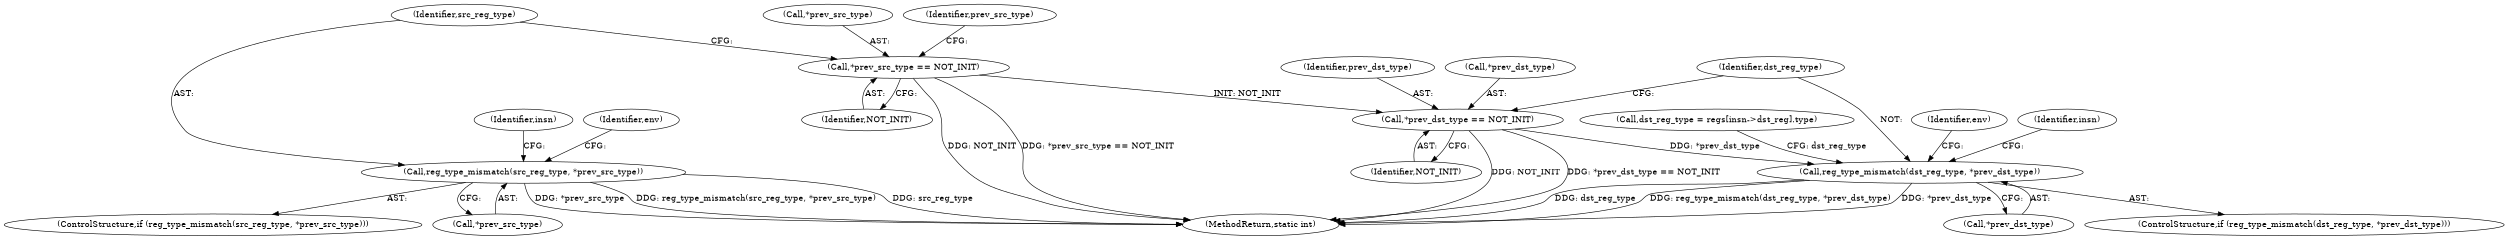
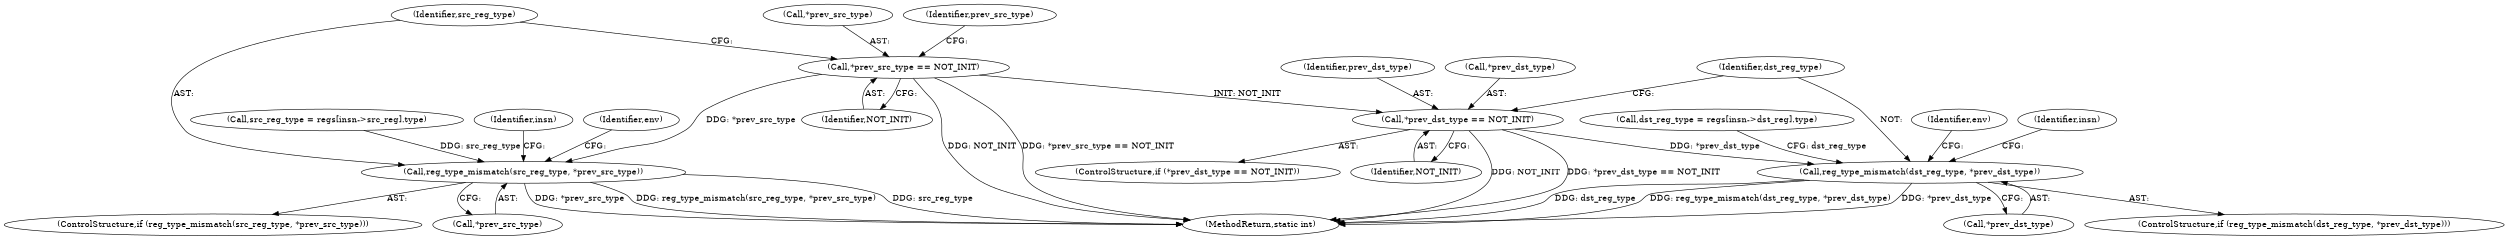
none -> (696, 118)
none -> (327, 120)
none -> (1188, 172)
